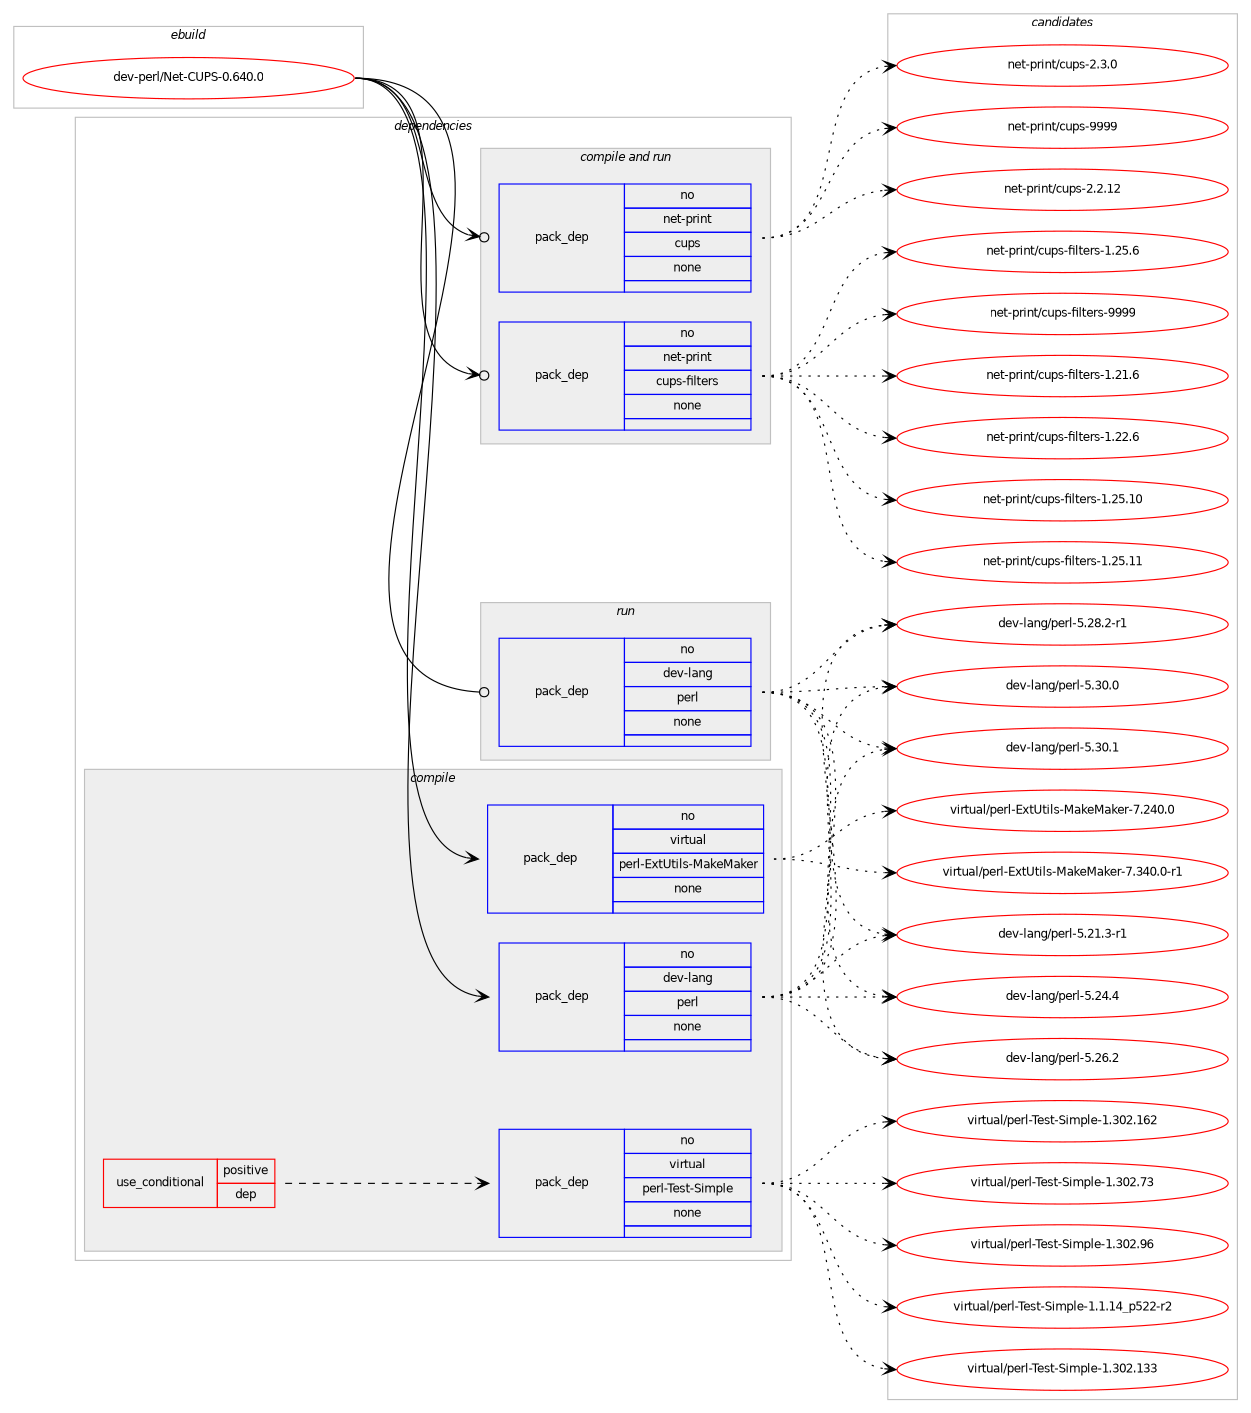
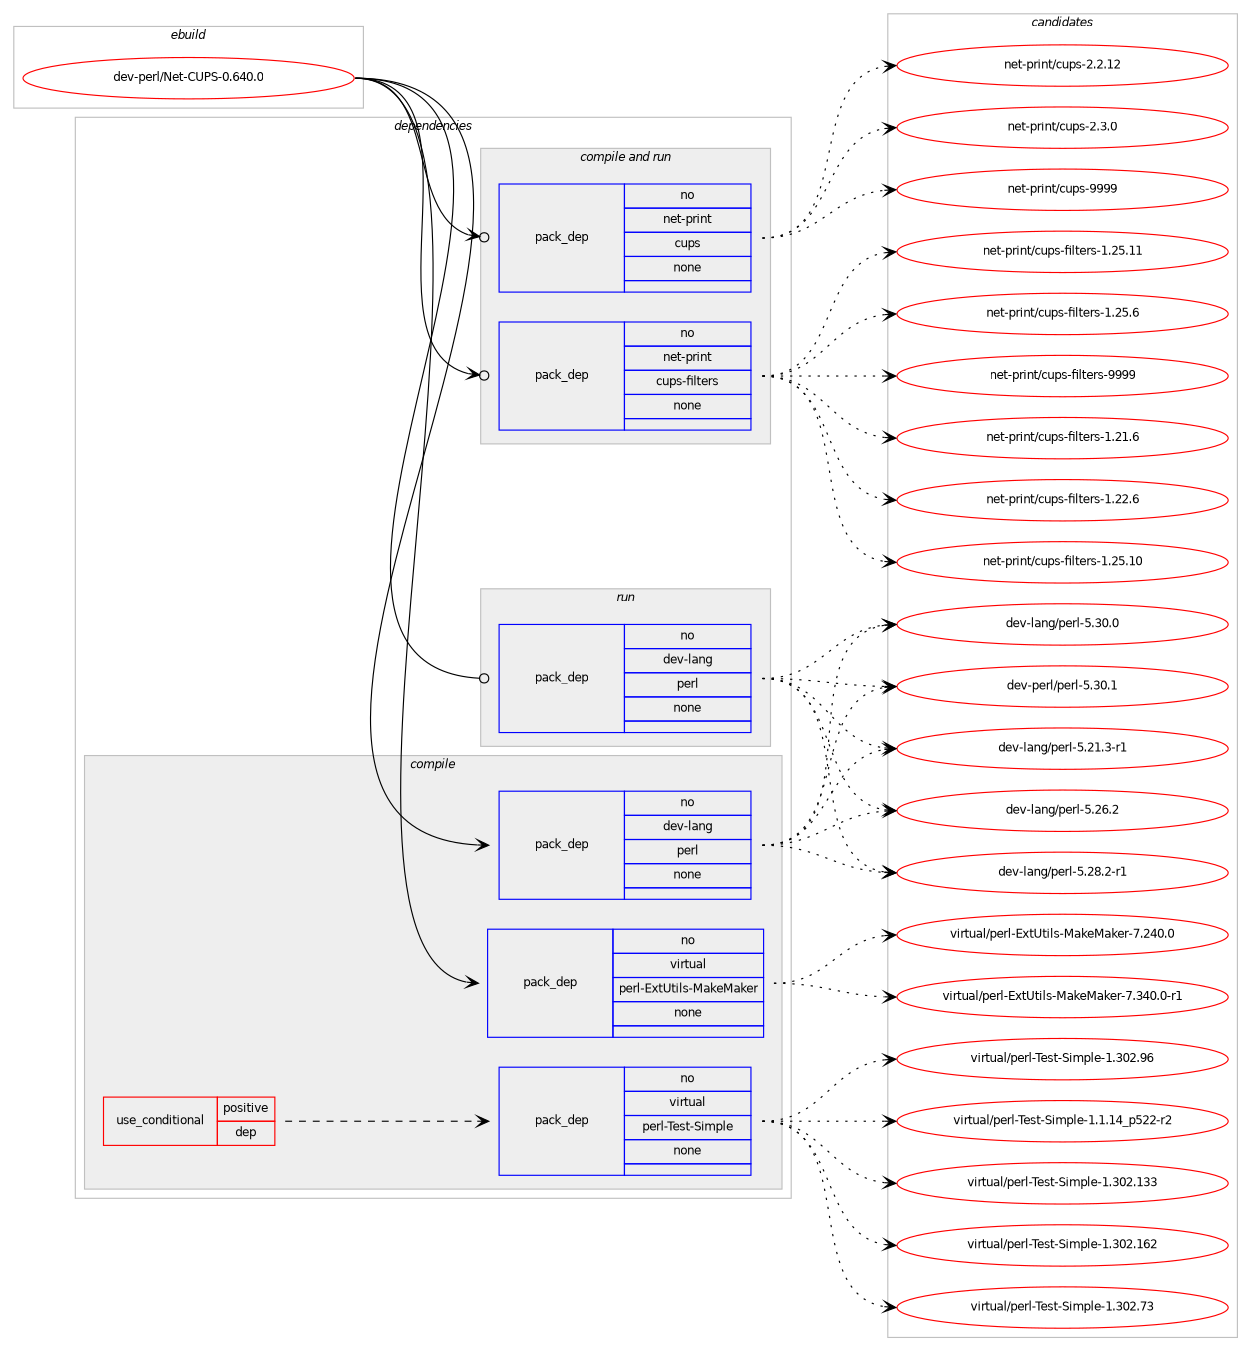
(1063, 749) -> (1063, 687)
(1063, 997) -> none
